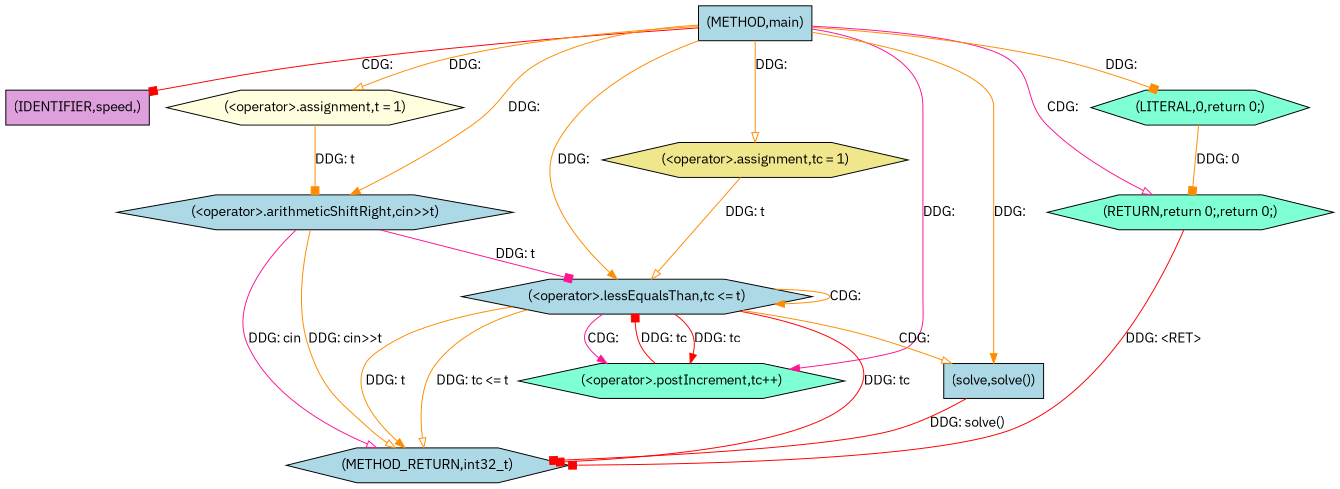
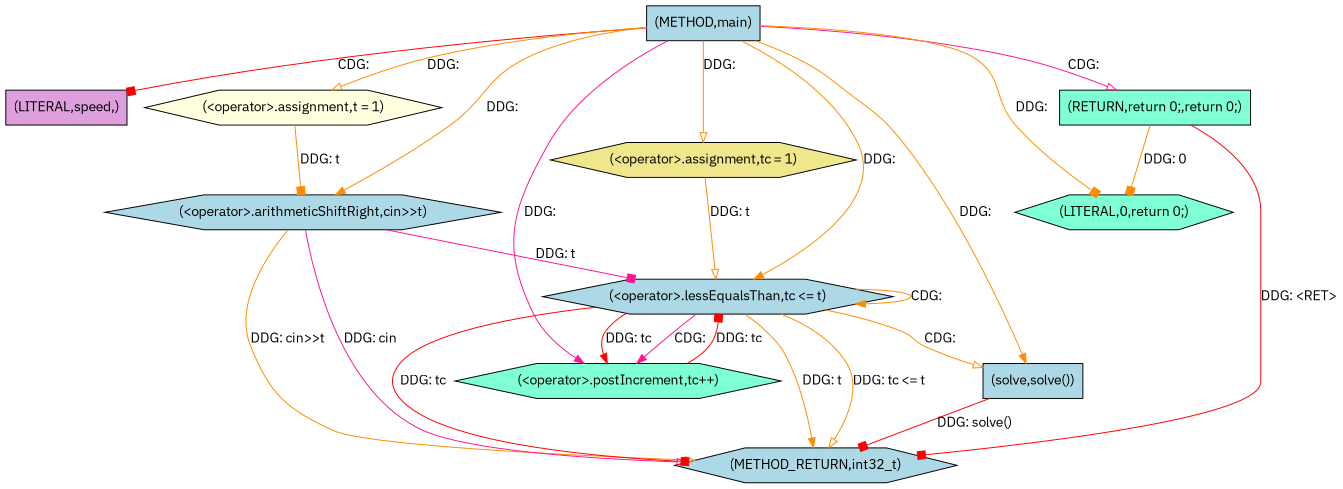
(78, 108) -> (66, 108)
(1196, 155) -> (1141, 155)
(1190, 212) -> (1155, 108)
